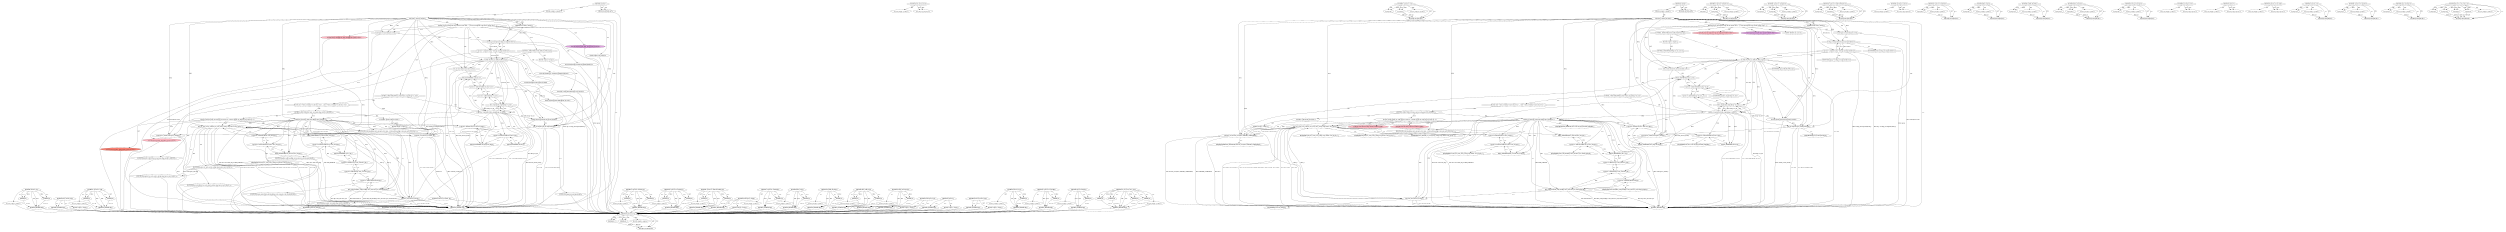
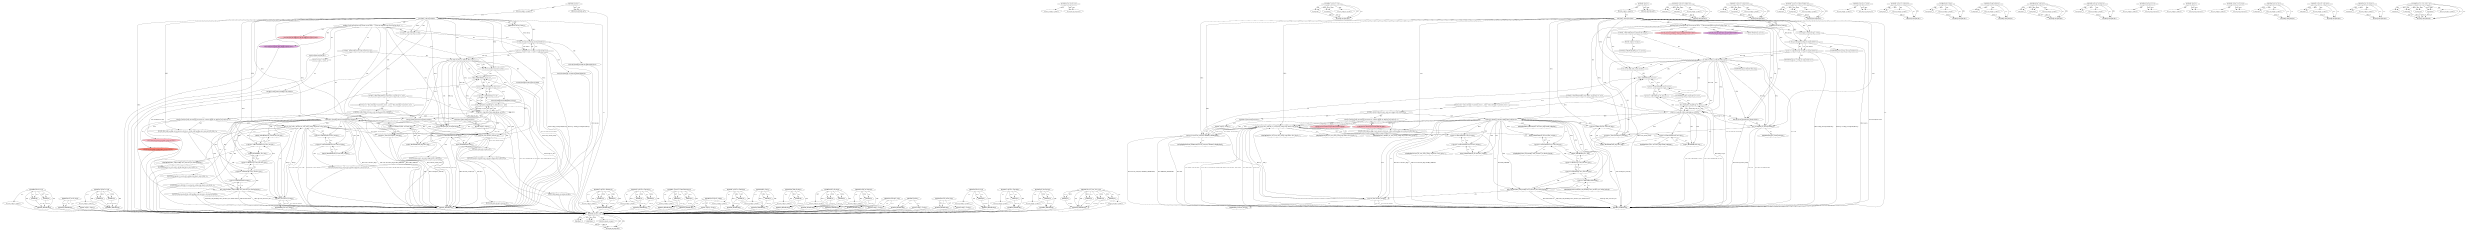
(411, 202) -> (473, 162)
